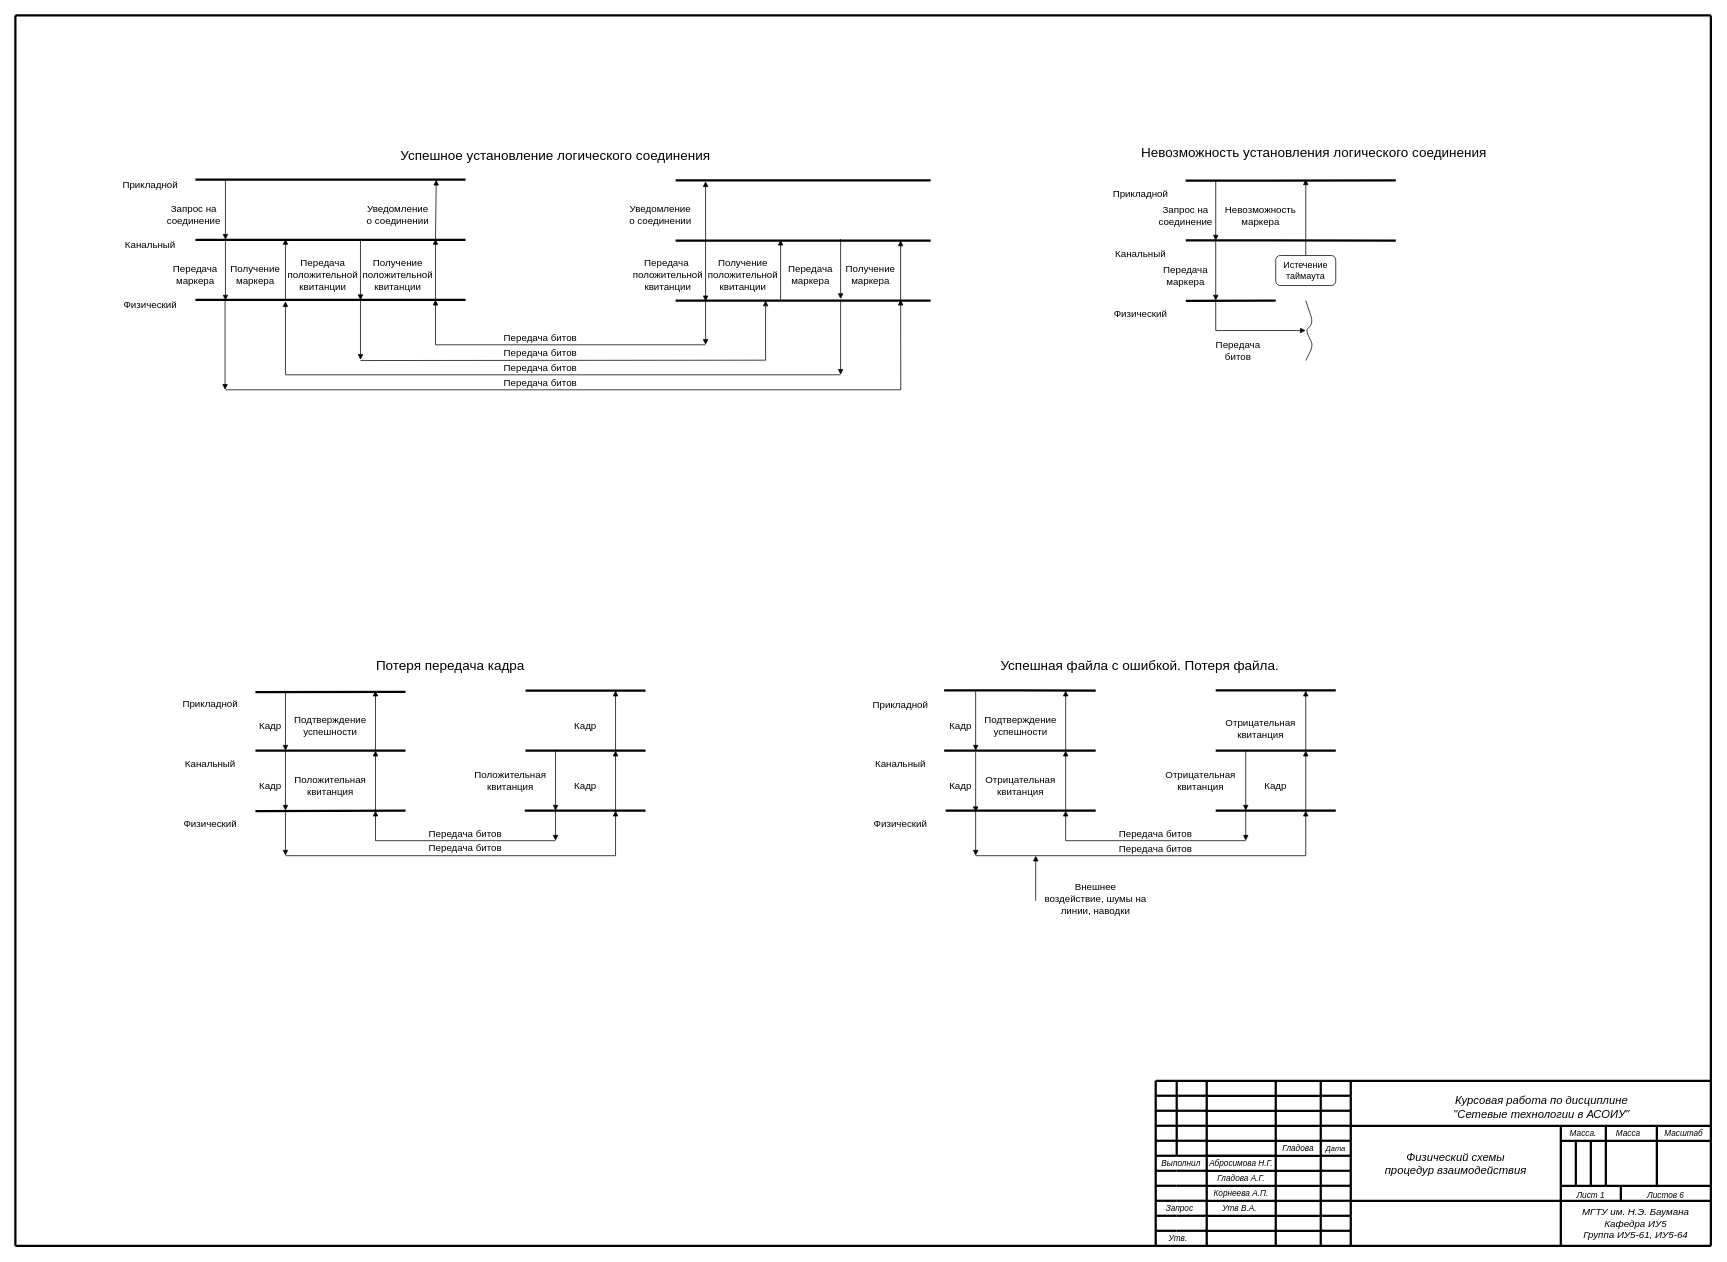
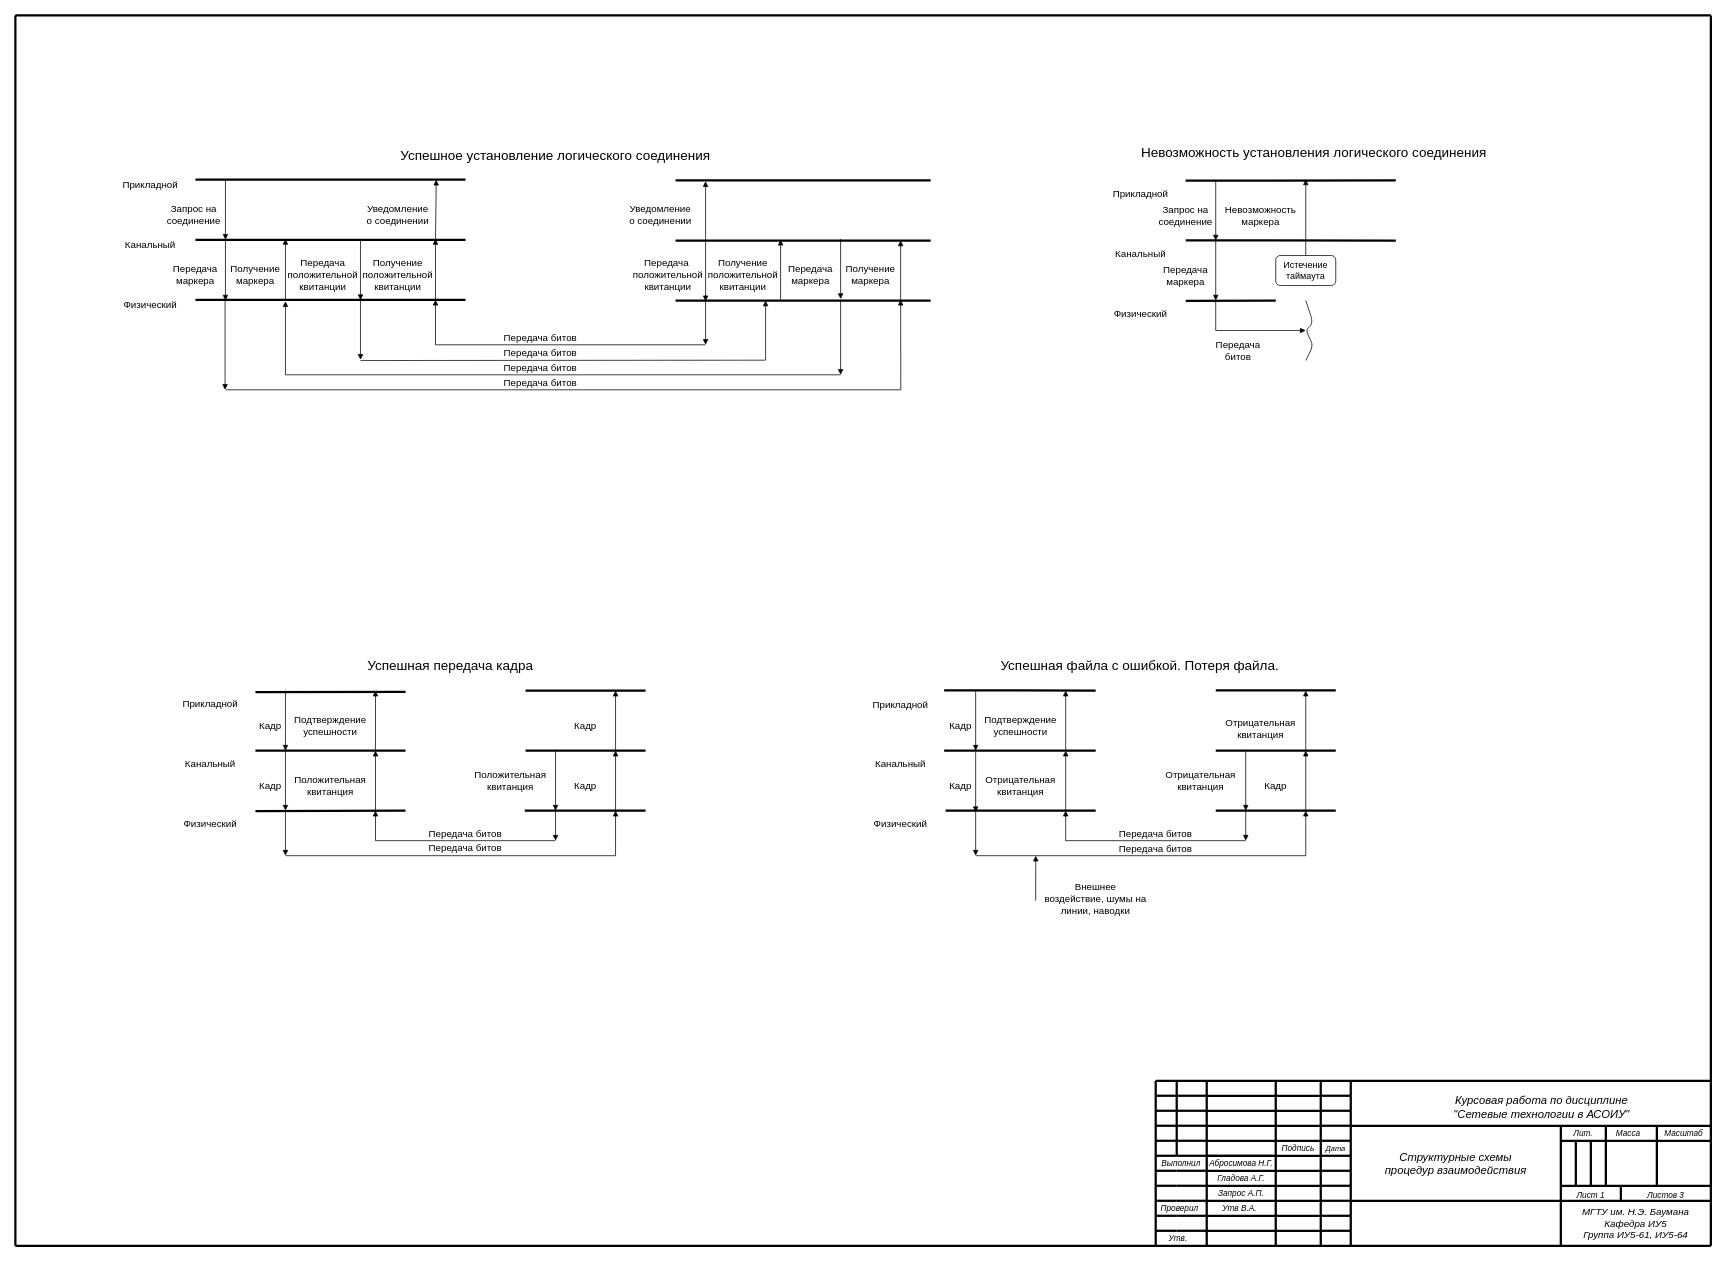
(450, 660) -> (450, 660)
(1583, 1133) -> (1583, 1133)
(1298, 1148) -> (1298, 1148)
(1455, 1163) -> (1455, 1163)
(1665, 1189) -> (1665, 1189)
(1241, 1193) -> (1241, 1193)
(1179, 1208) -> (1179, 1208)
